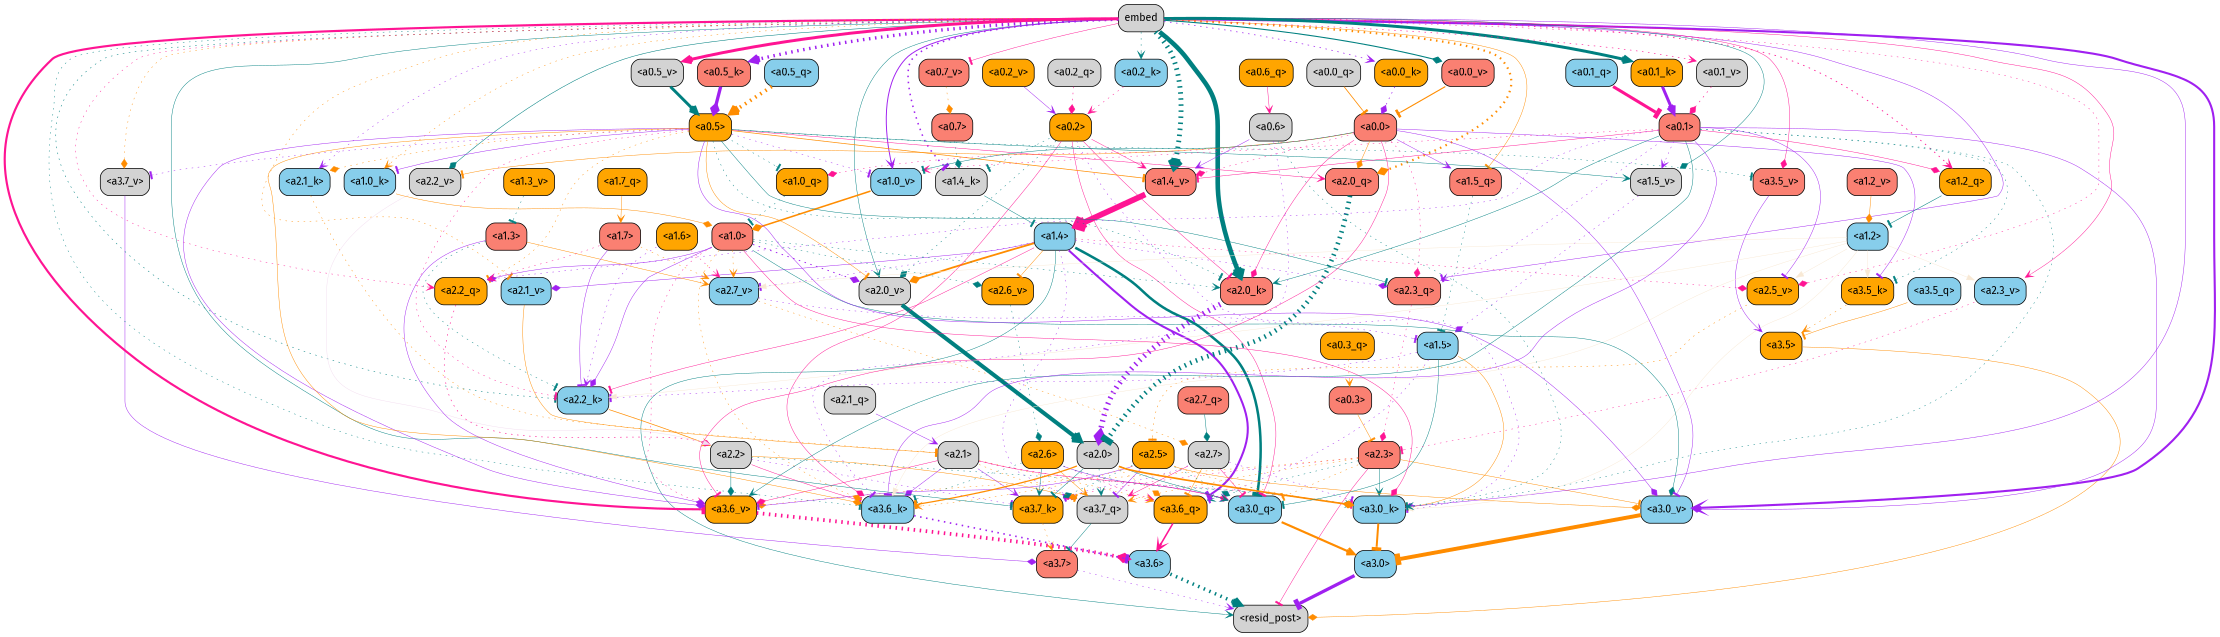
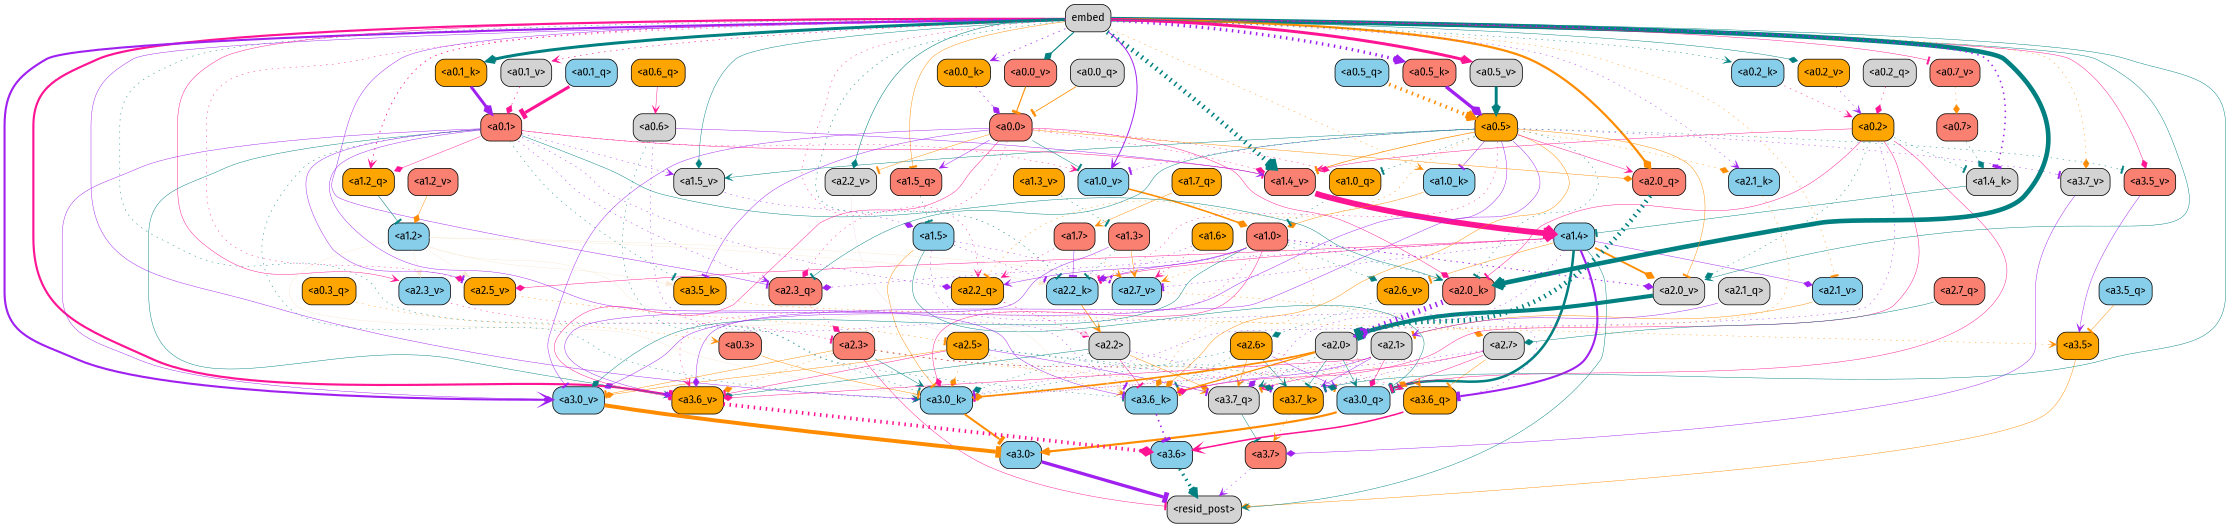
none -> (1518, 33)
(1489, 53) -> (1512, 54)
(1037, 98) -> (1846, 97)
(1407, 263) -> (1116, 258)
(1086, 317) -> (1024, 256)
(1366, 429) -> (838, 377)
(947, 491) -> (837, 372)
